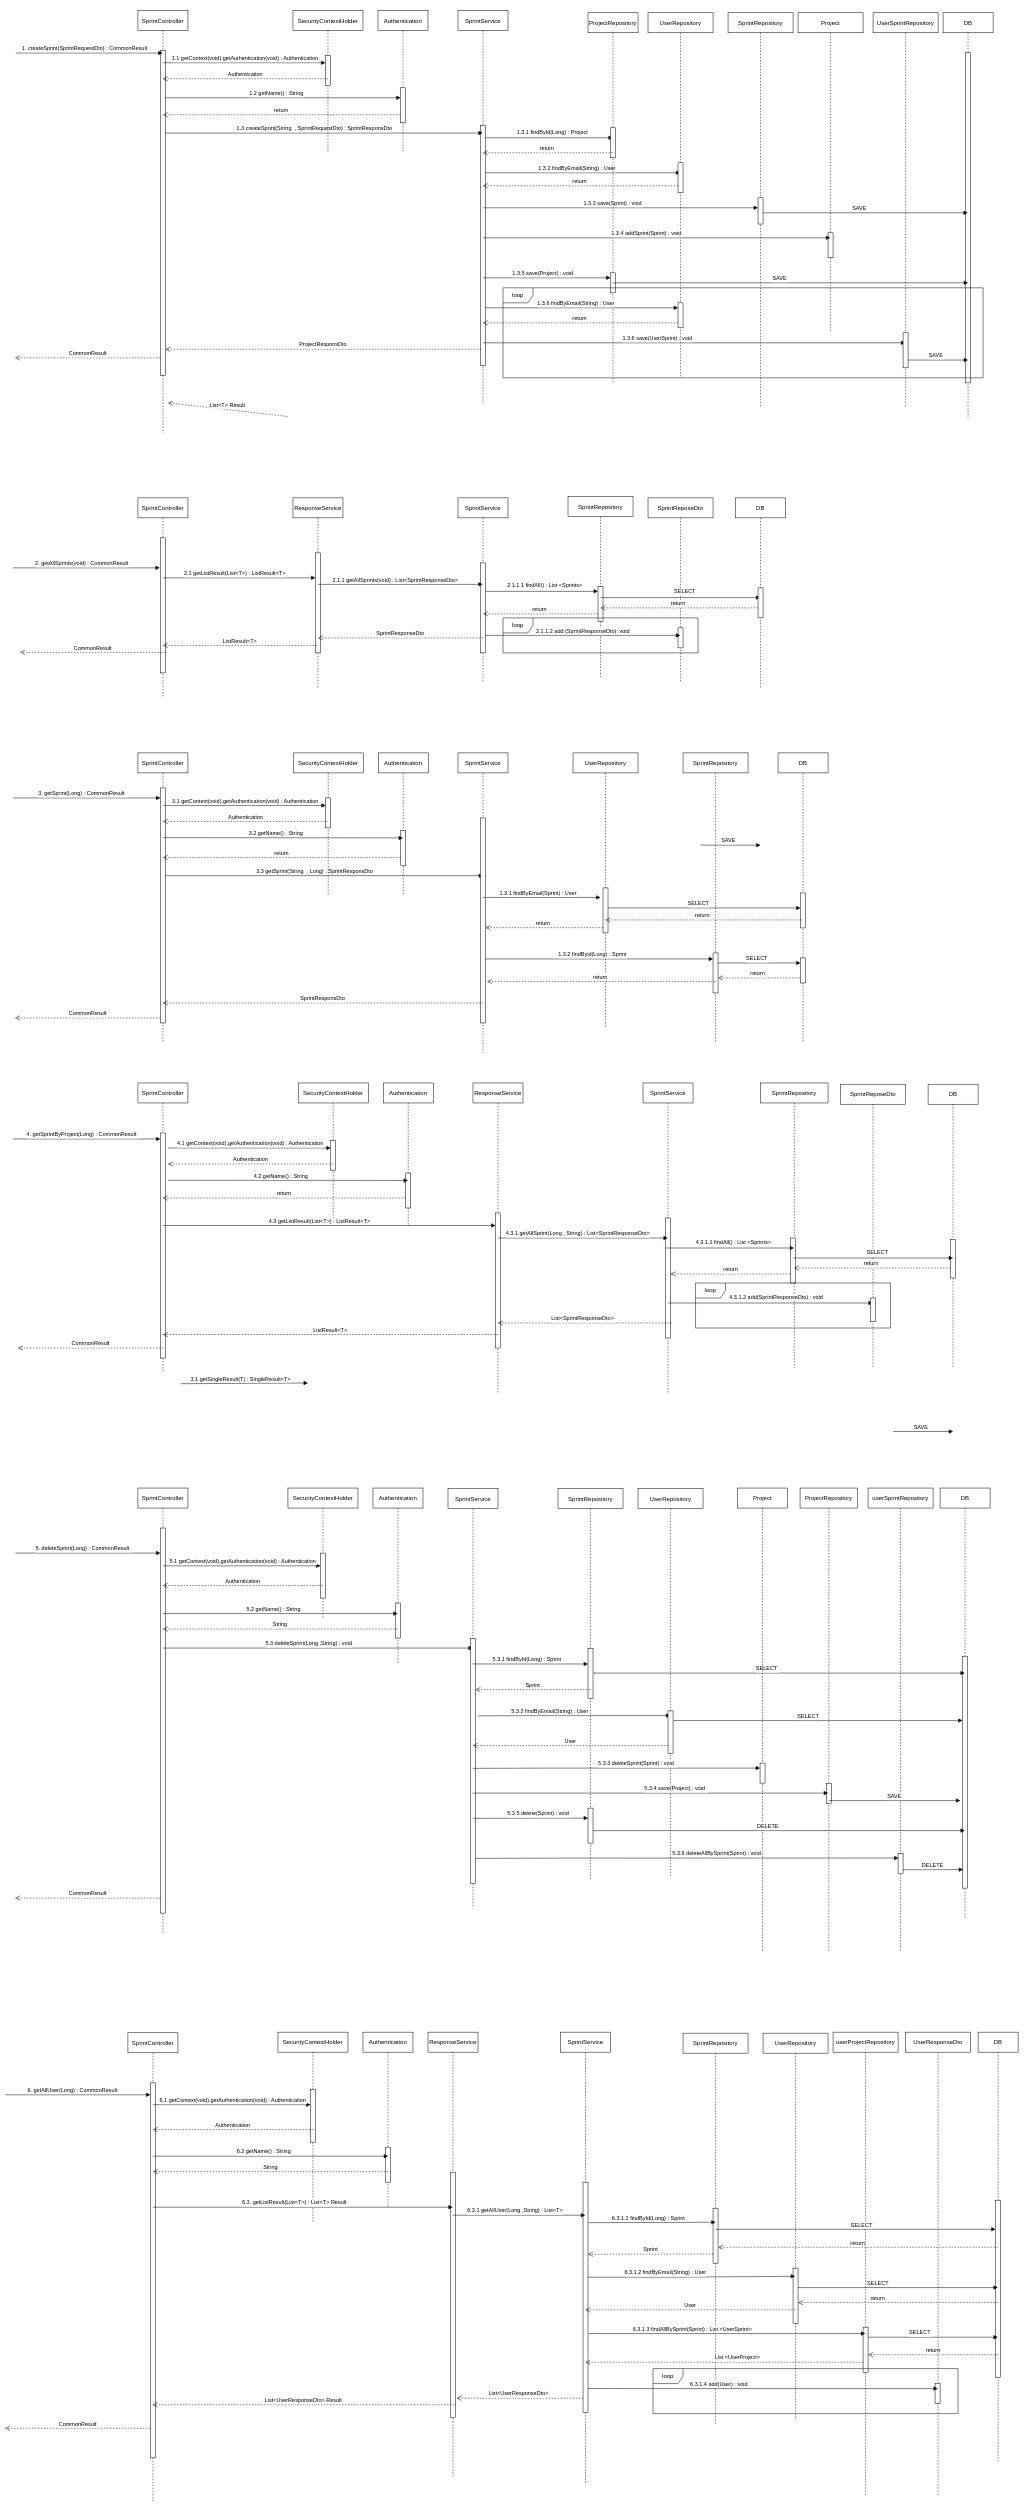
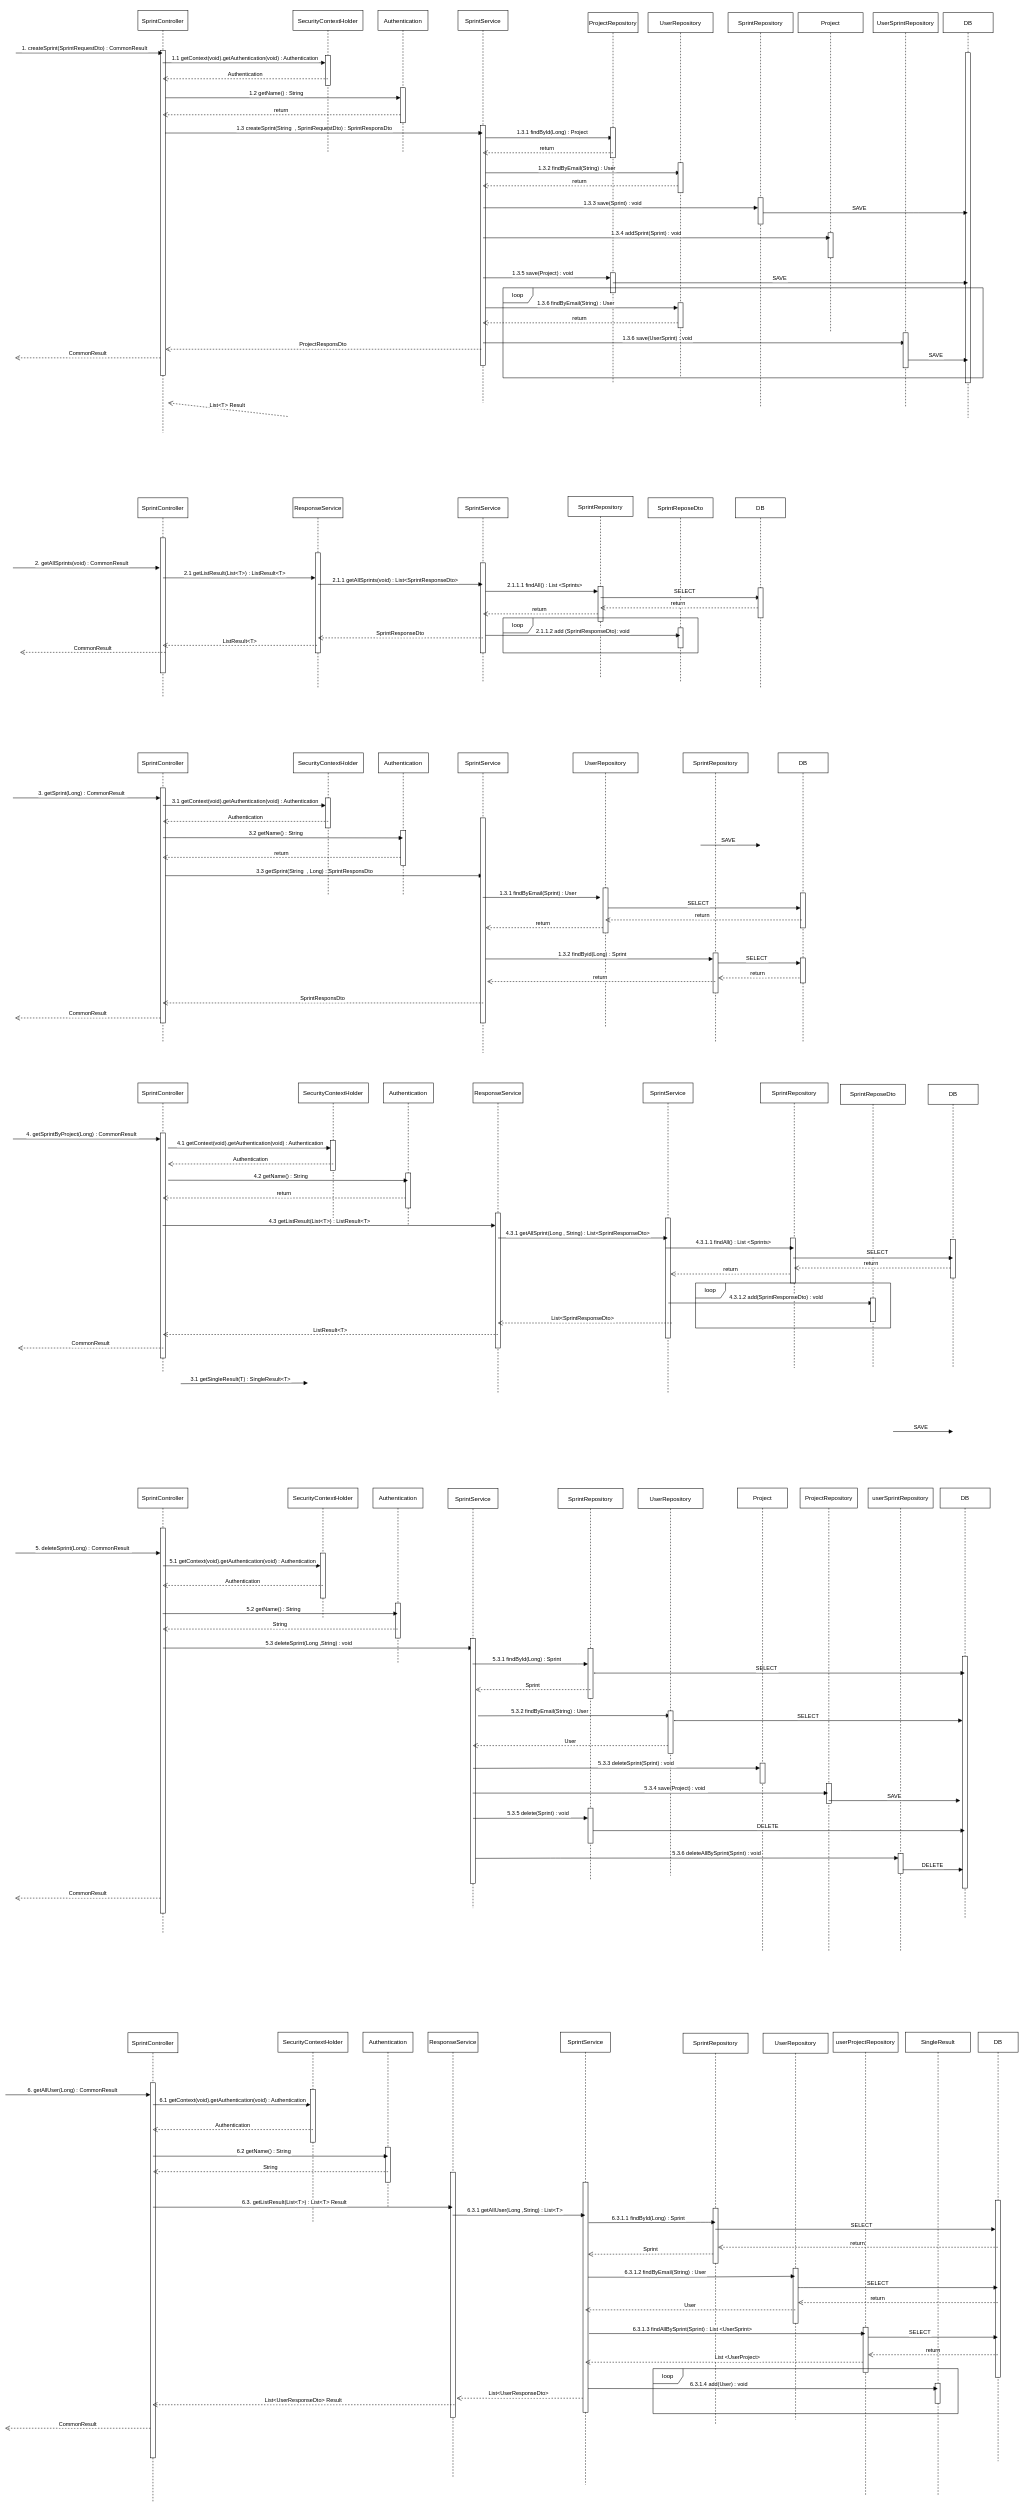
(938, 2042) -> (938, 2042)
